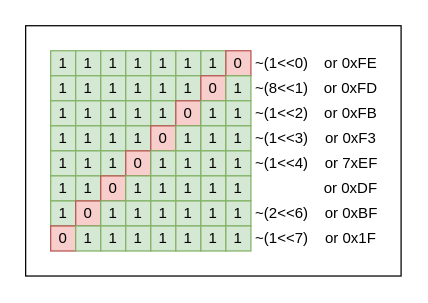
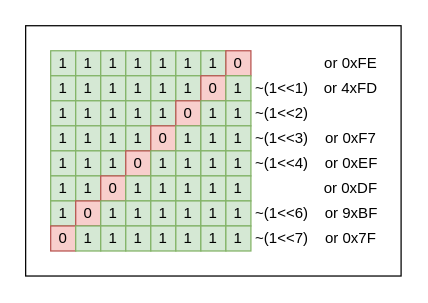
(282, 63) -> none
(282, 88) -> (282, 88)
(351, 88) -> (351, 88)
(351, 113) -> none
(351, 138) -> (351, 138)
(351, 163) -> (351, 163)
(282, 213) -> (282, 213)
(351, 213) -> (351, 213)
(351, 238) -> (351, 238)
